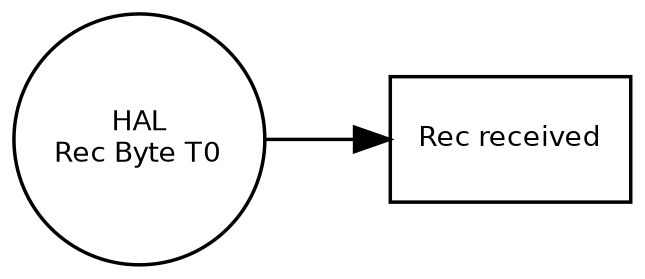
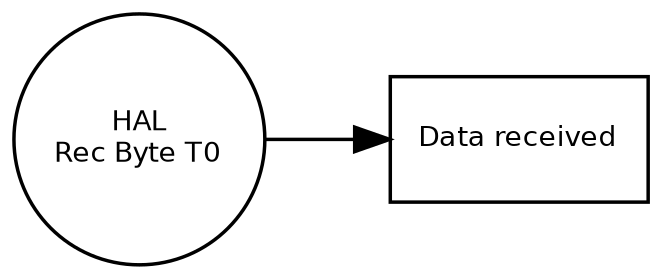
(511, 139) -> (519, 139)
